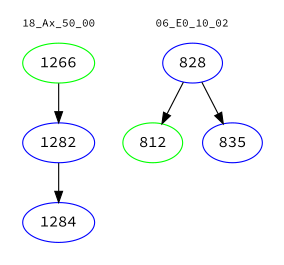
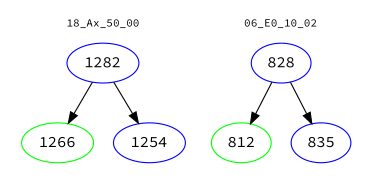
(59, 98) -> (83, 98)
(59, 222) -> (149, 143)
